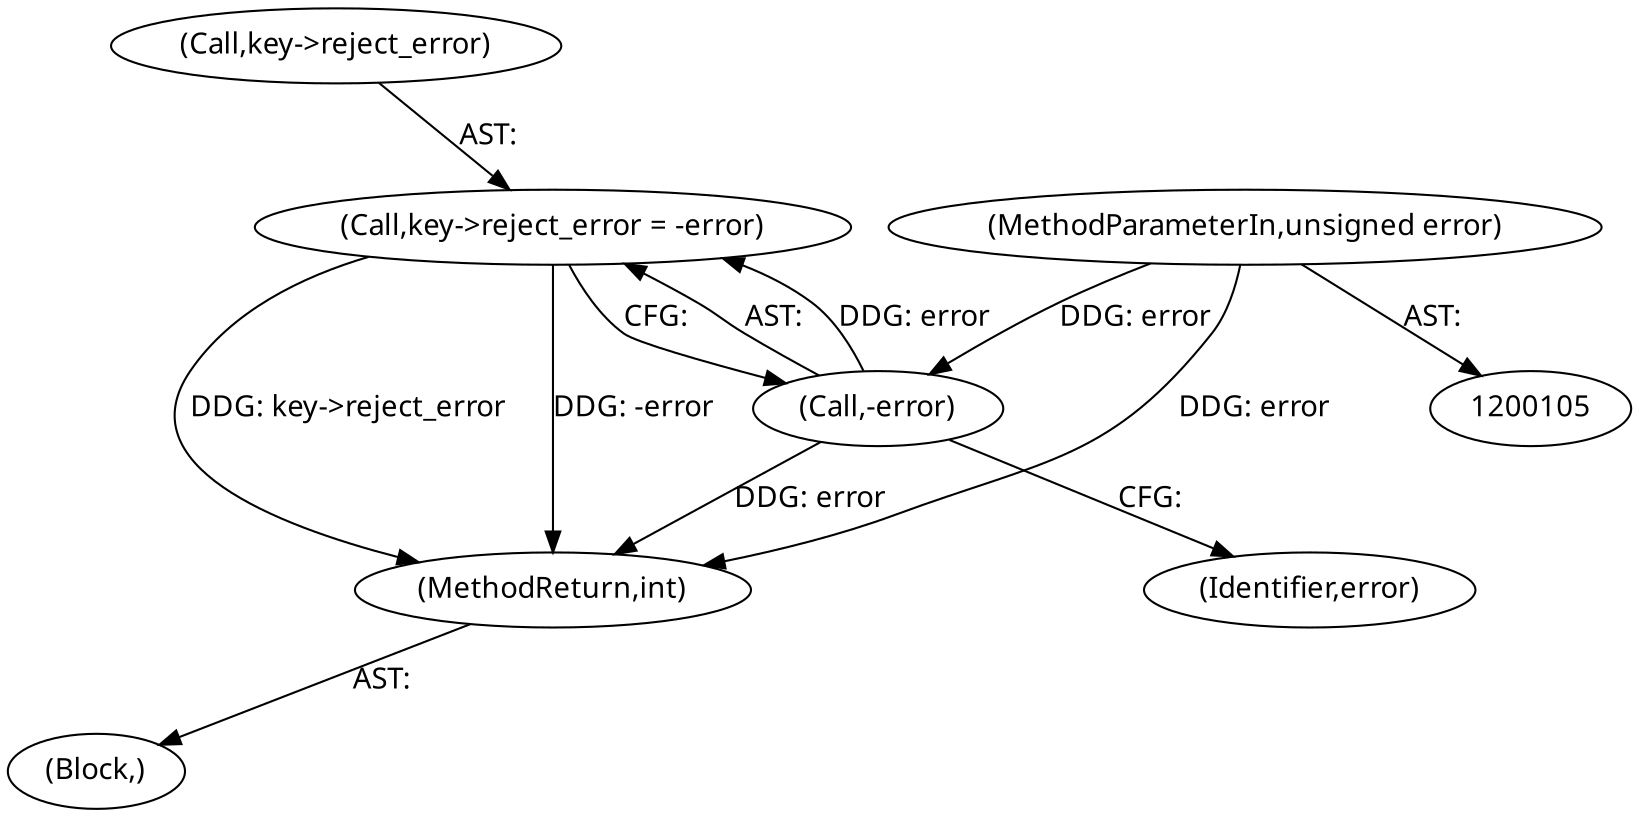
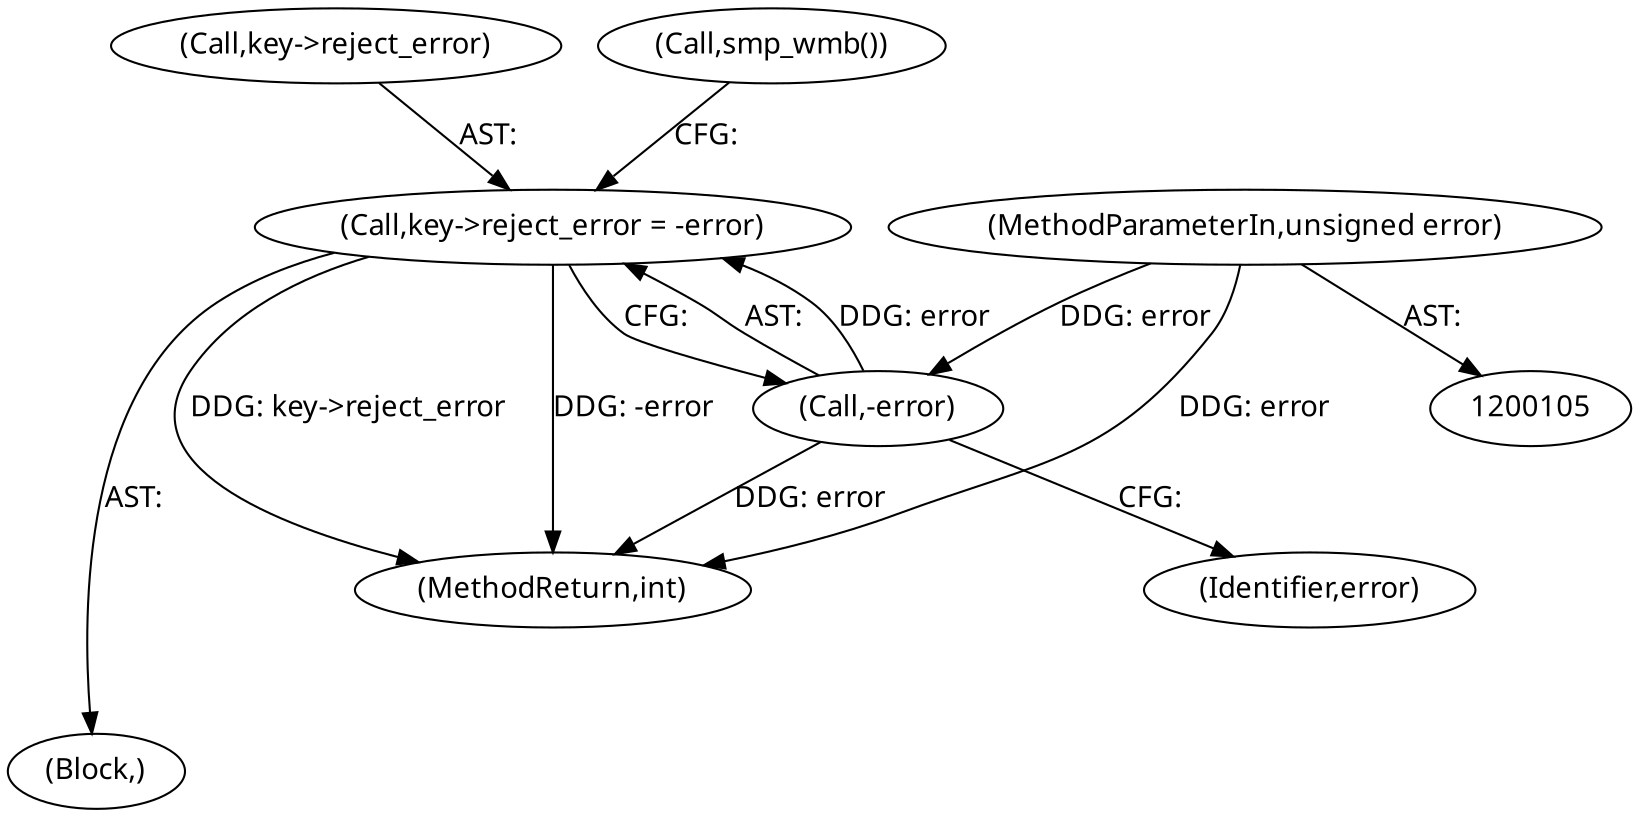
none -> (772, 46)
(325, 681) -> (122, 429)
